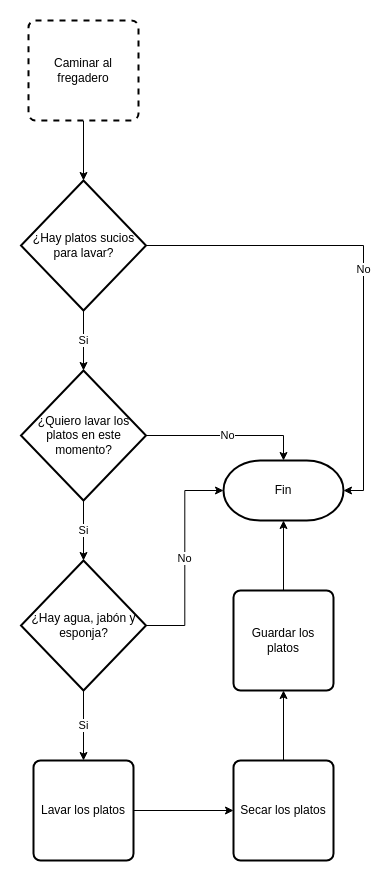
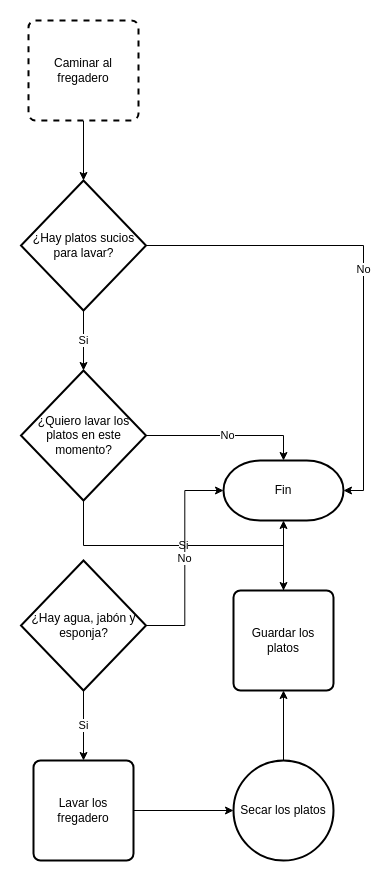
(84, 538) -> (170, 546)
(84, 811) -> (84, 811)
(284, 811) -> (284, 811)
